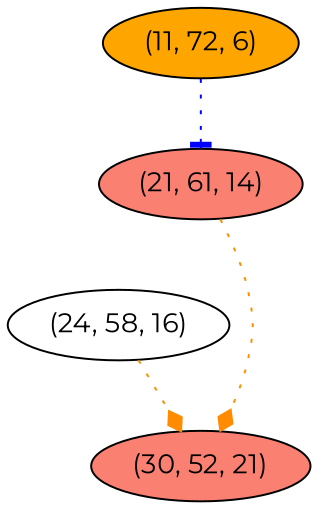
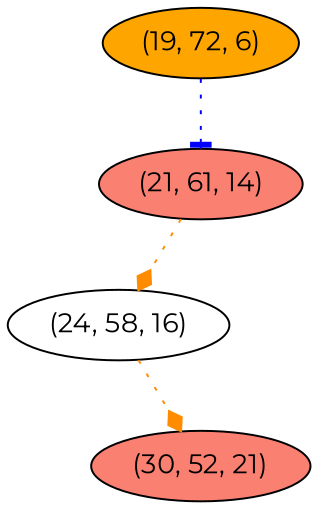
(201, 43) -> (201, 43)
(252, 313) -> (166, 244)
